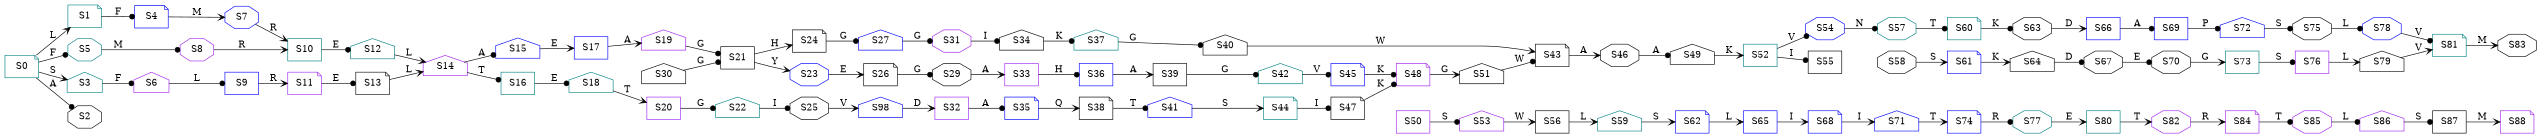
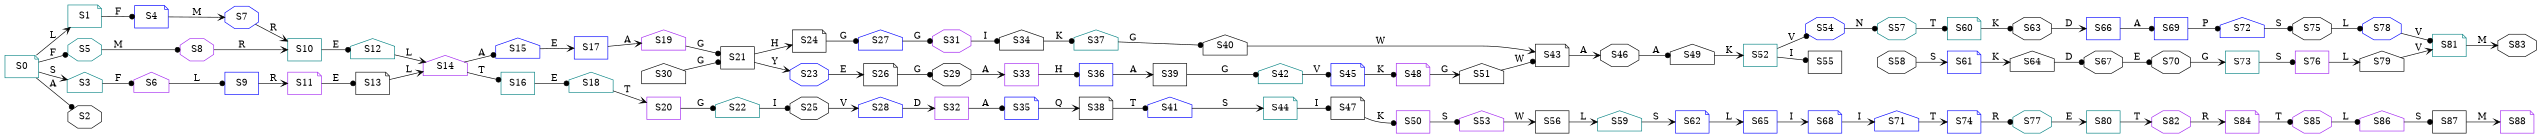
(1378, 93) -> (1378, 122)
(881, 108) -> (881, 108)
